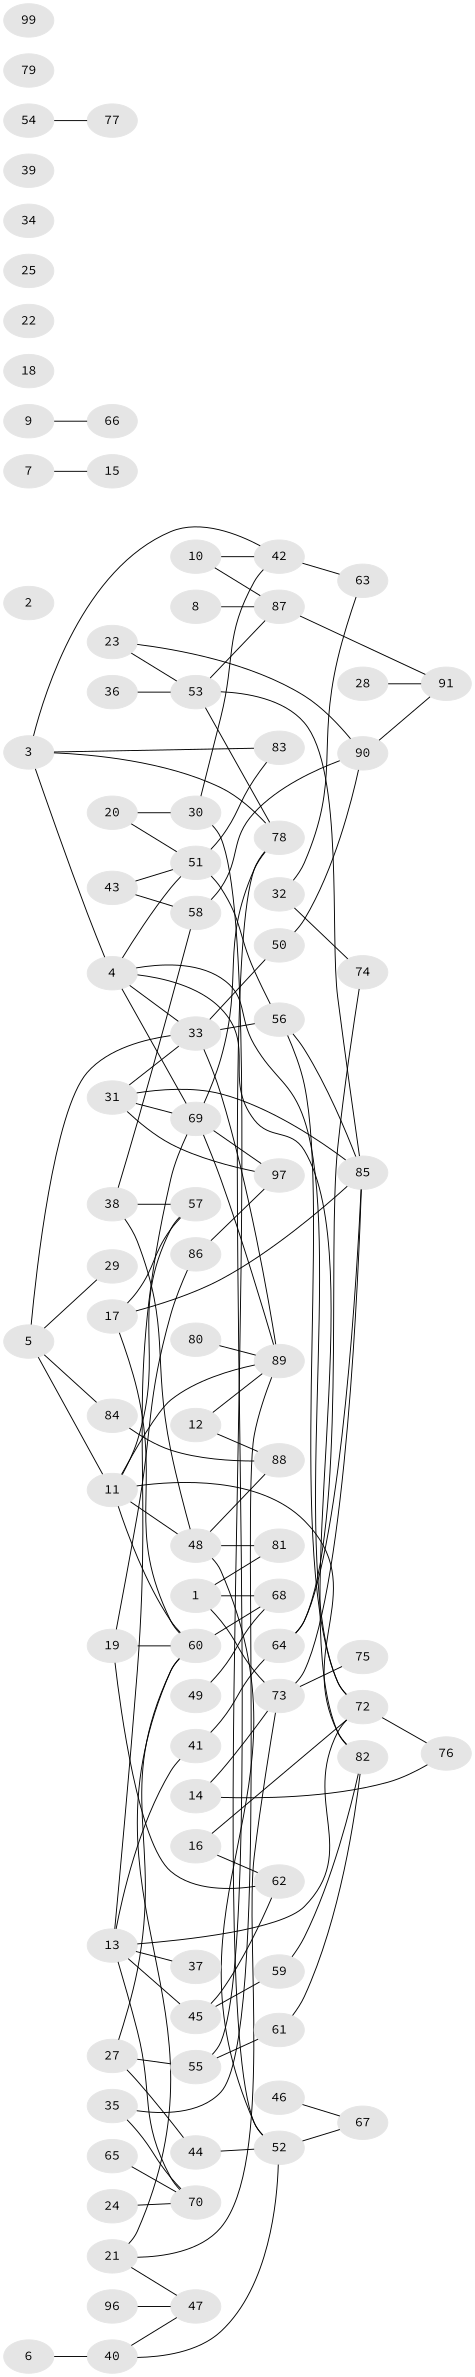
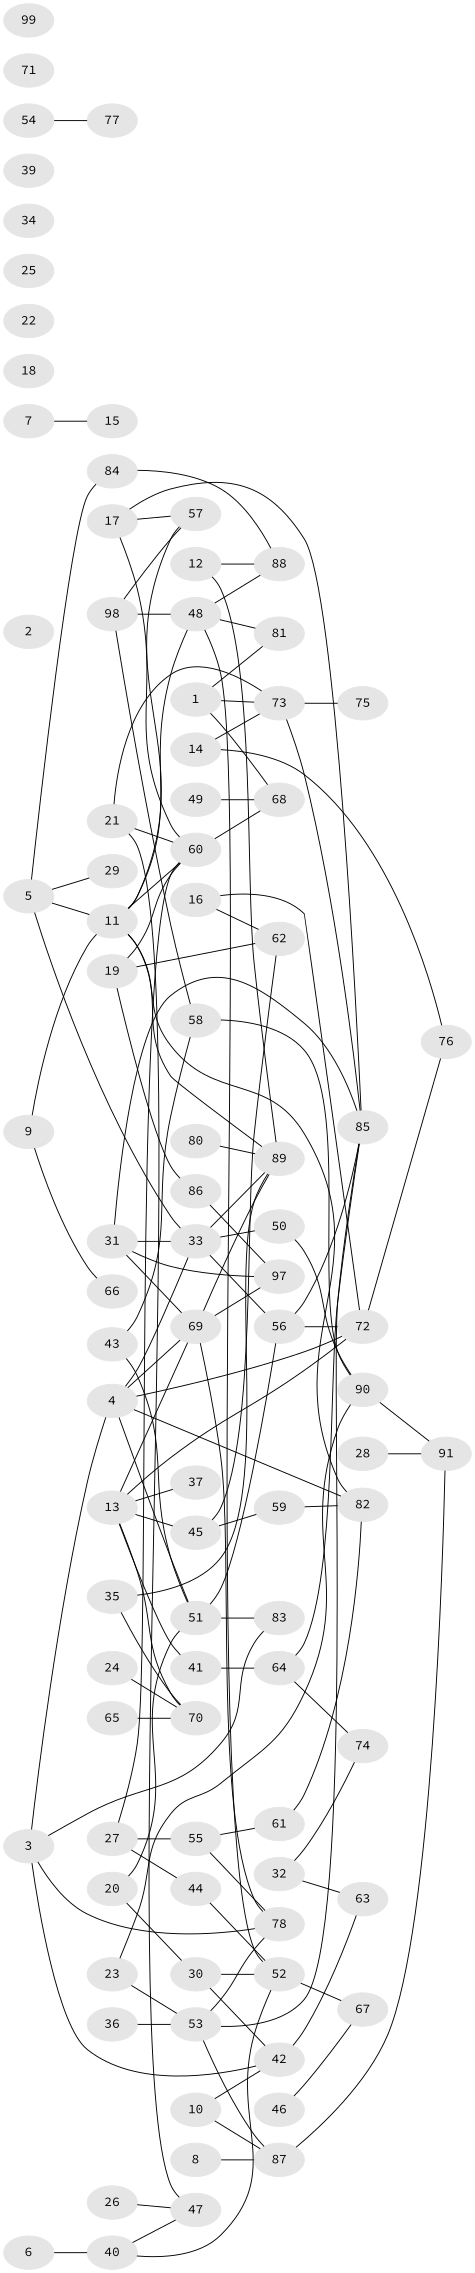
(29, 71) -> (29, 71)
none -> (55, 1021)
(112, 1204) -> (112, 614)
(112, 2306) -> (112, 2203)
